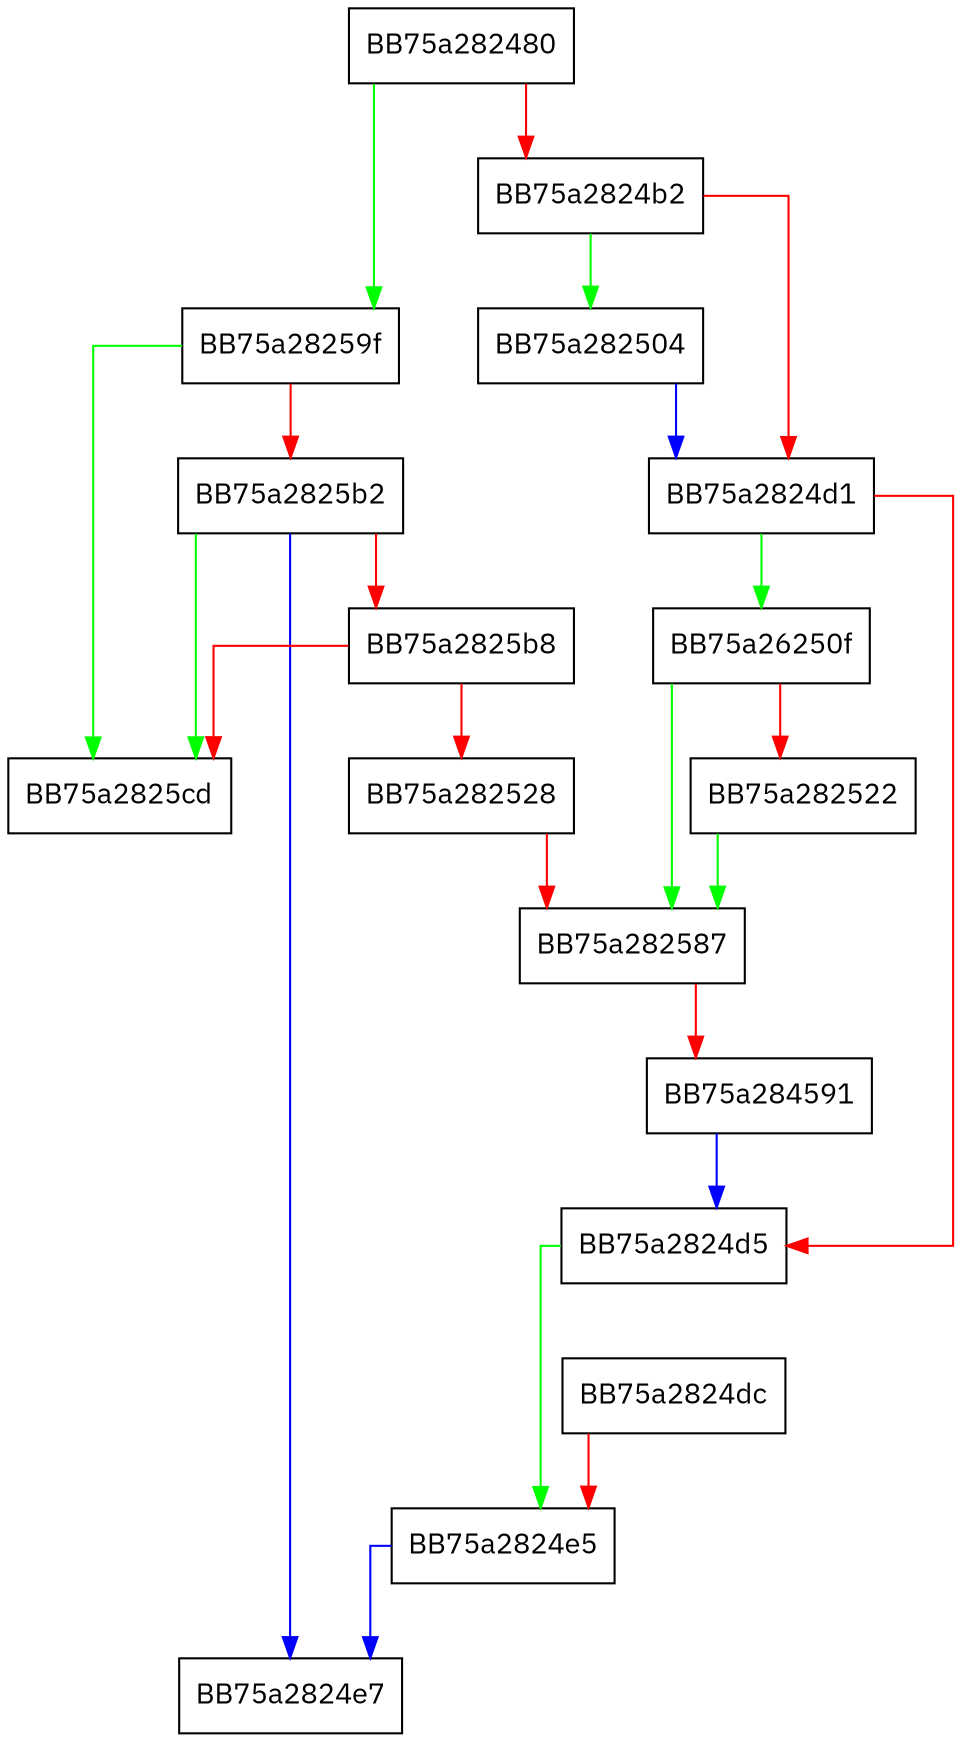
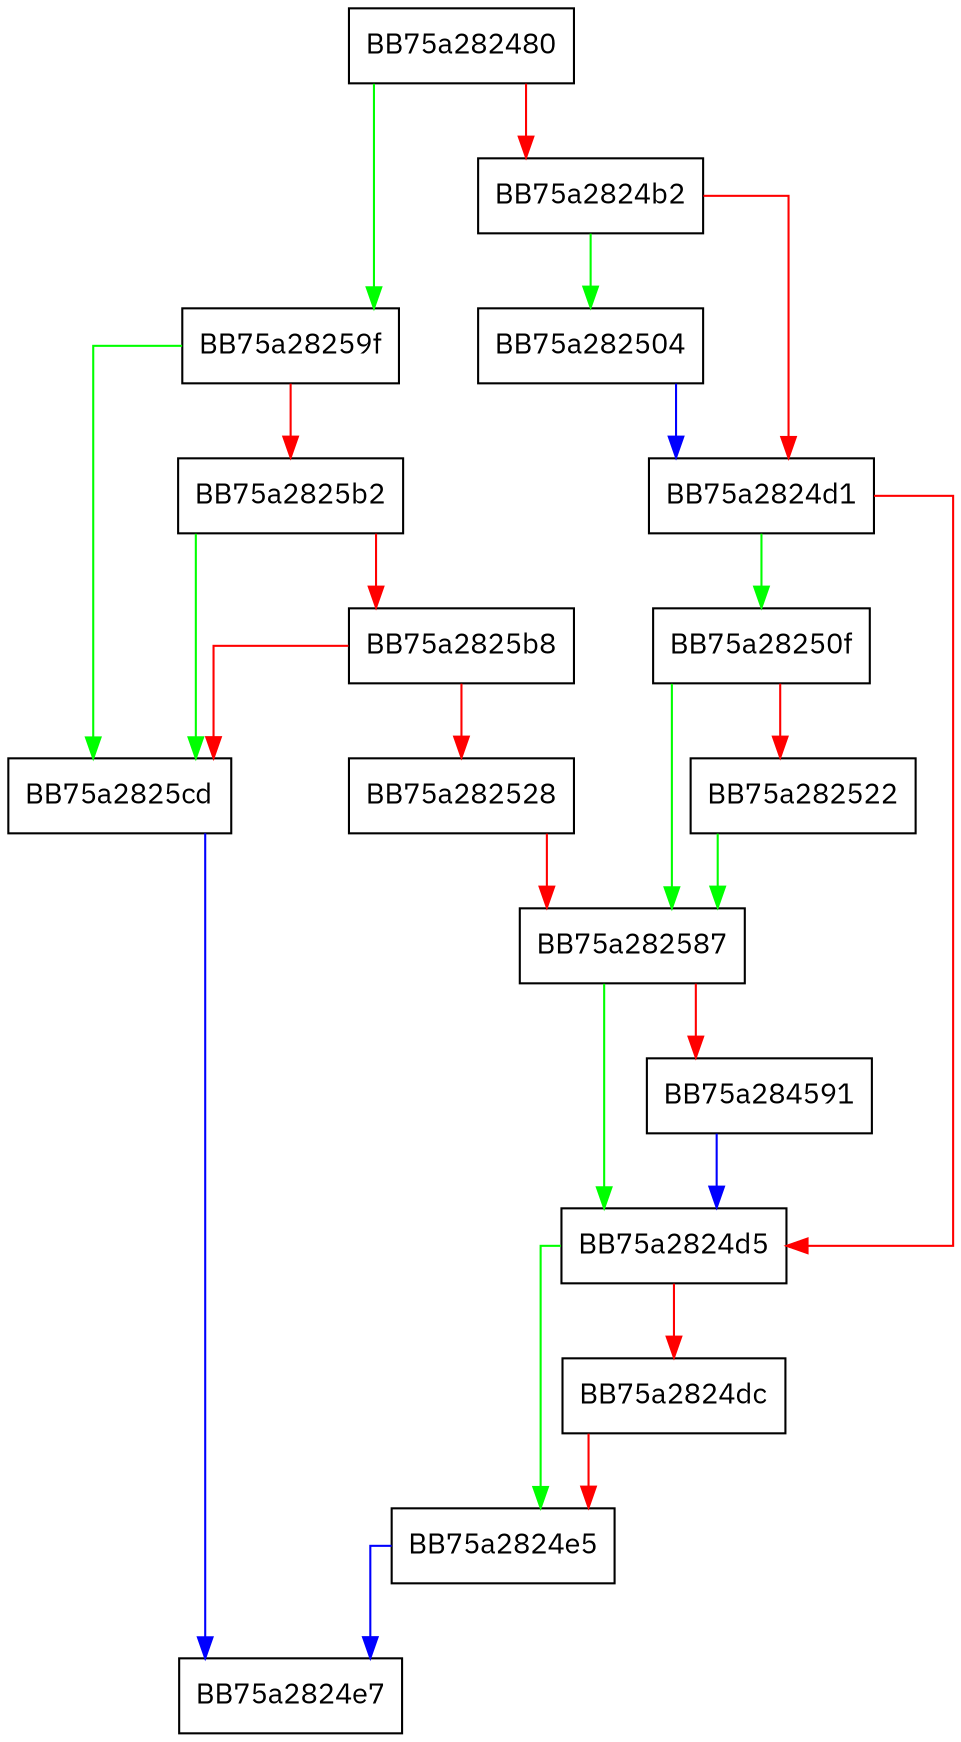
(761, 646) -> (761, 646)
(290, 1085) -> (205, 1235)
none -> (604, 1086)
none -> (674, 1310)
